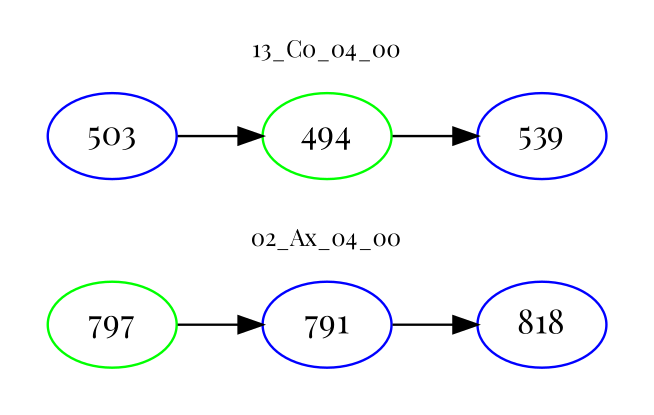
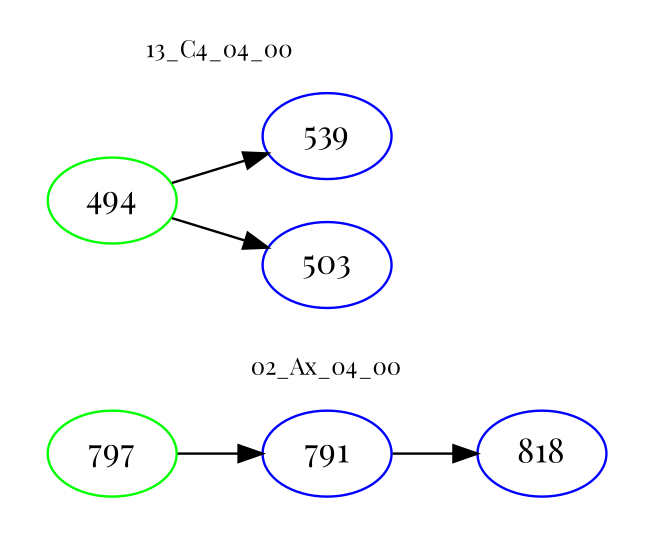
(327, 51) -> (220, 51)
(208, 136) -> (208, 229)
